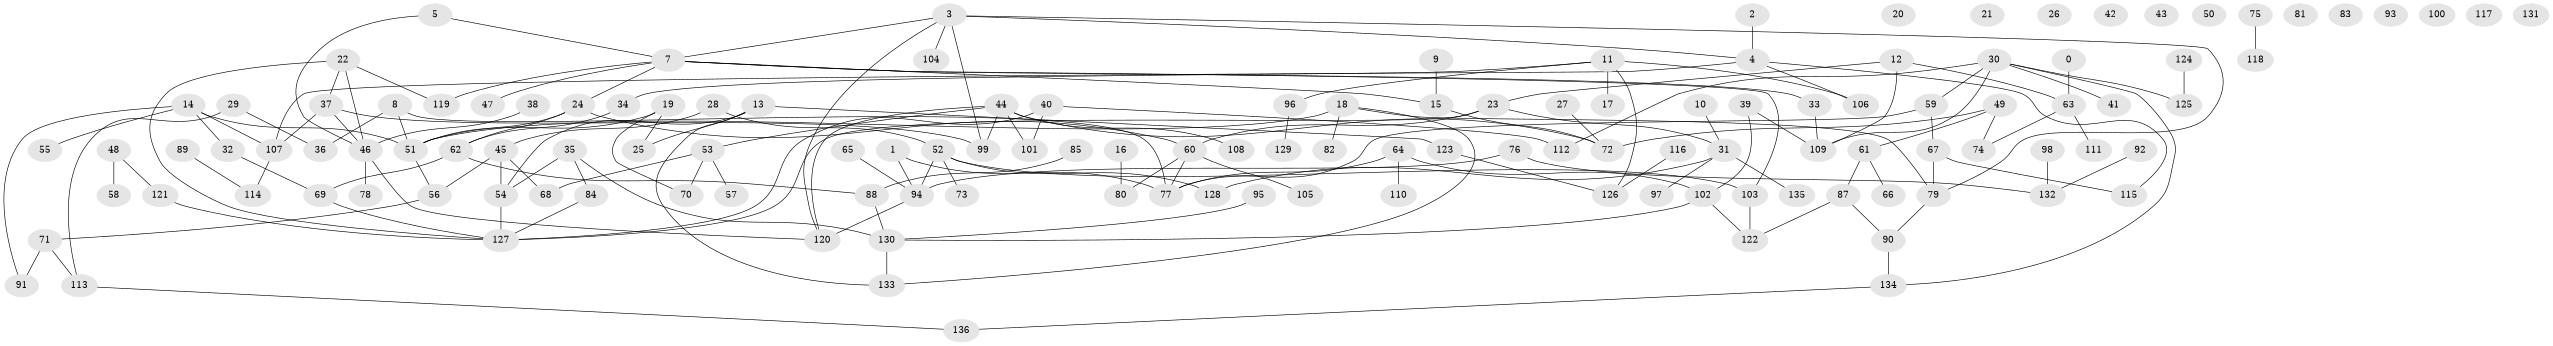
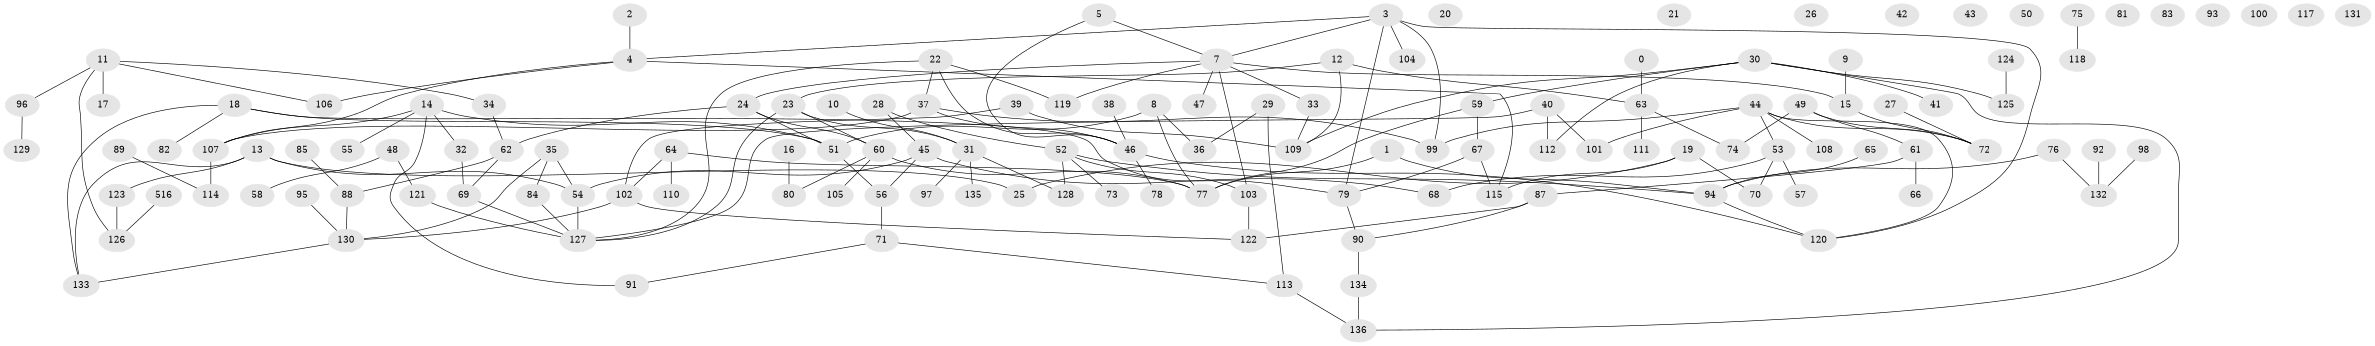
(539, 128) -> (1592, 173)
(1678, 150) -> (164, 195)
(2153, 207) -> (2042, 294)
